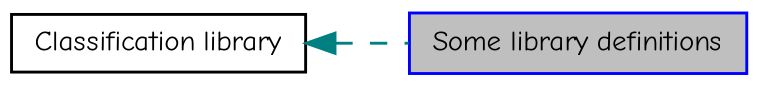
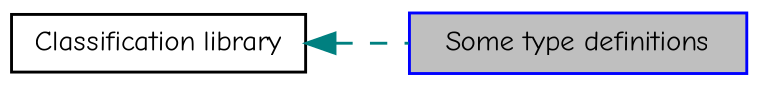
(578, 43) -> (578, 43)
